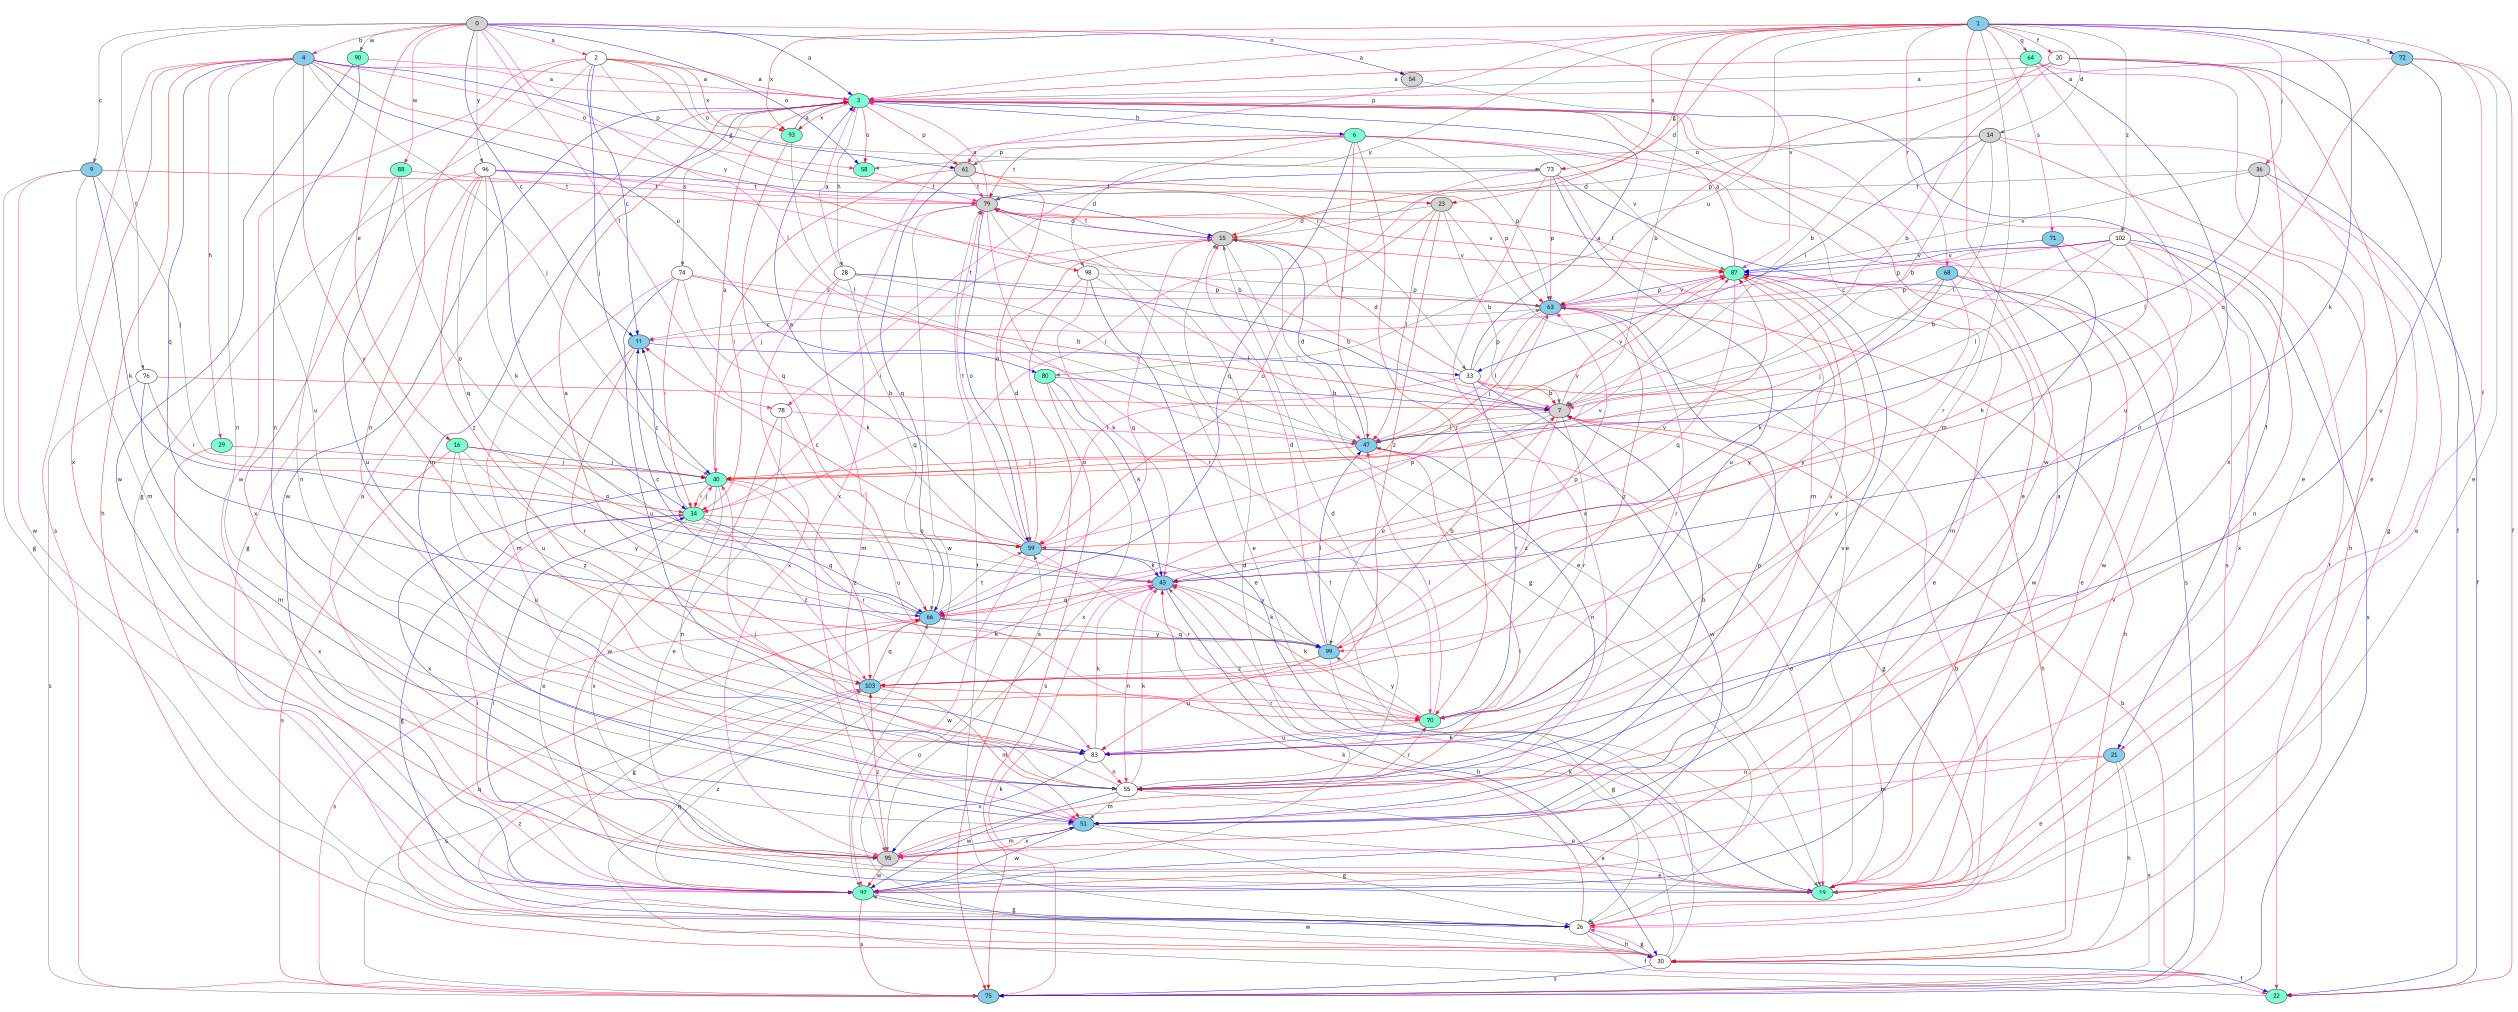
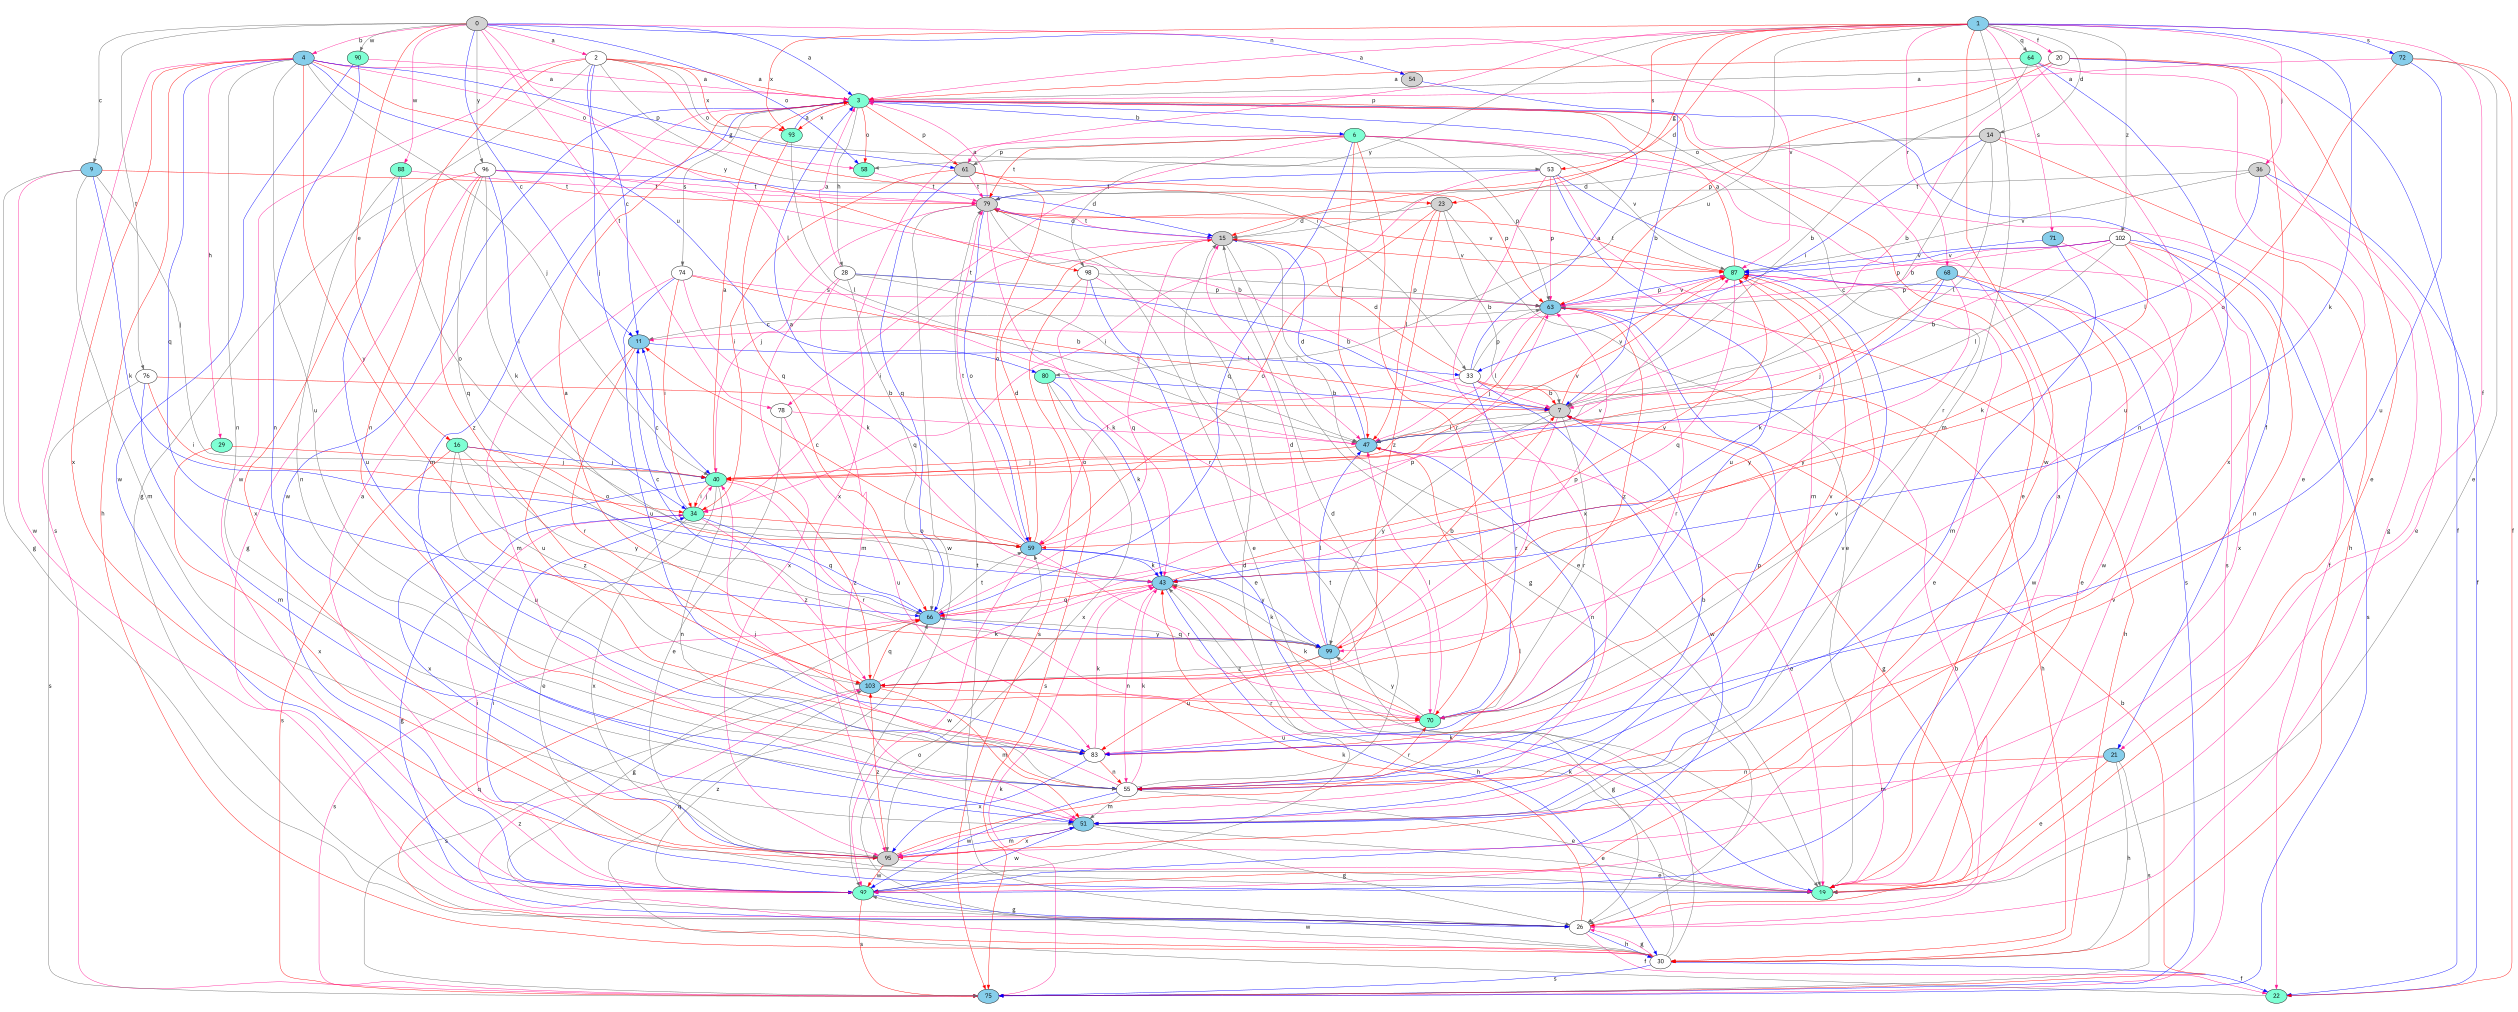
(1677, 145) -> (1677, 145)
(1550, 170) -> (1550, 170)
(1383, 531) -> (1383, 531)
(578, 703) -> none
